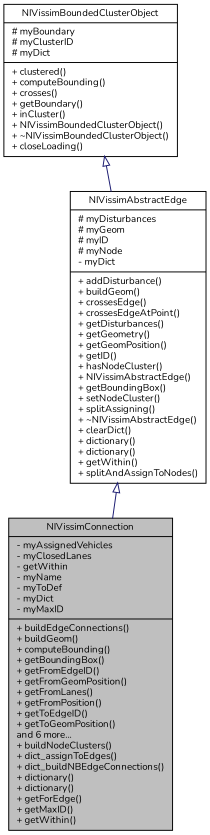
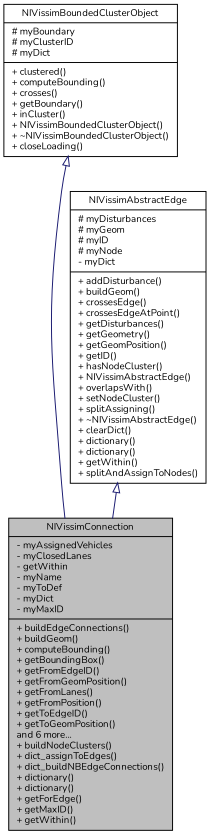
(109, 179) -> (52, 342)
(122, 388) -> (115, 388)
